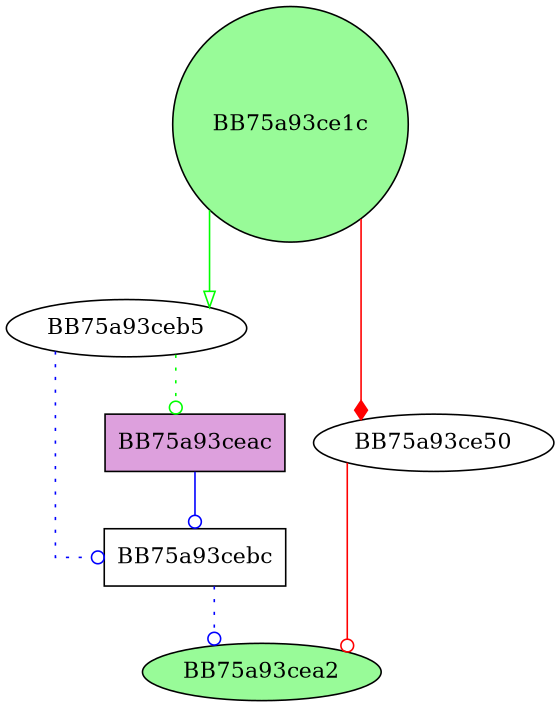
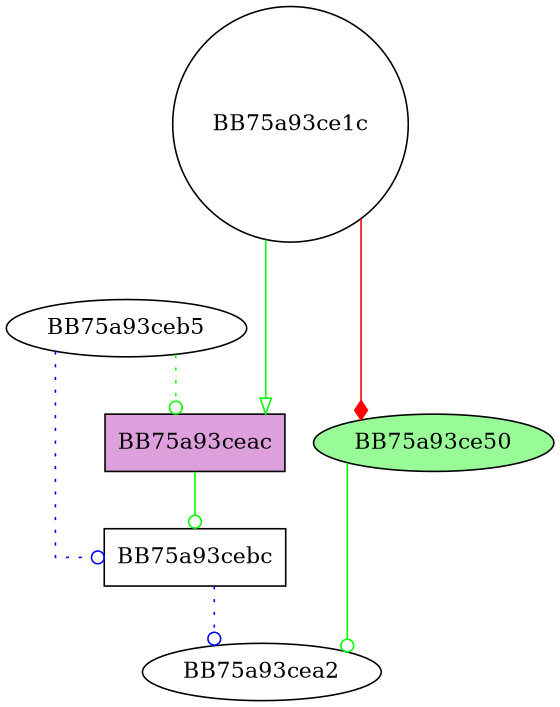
(290, 124) -> (290, 124)
(210, 251) -> (266, 319)
(434, 443) -> (434, 443)
(195, 494) -> (195, 494)
(347, 551) -> (347, 551)
(262, 672) -> (262, 672)
